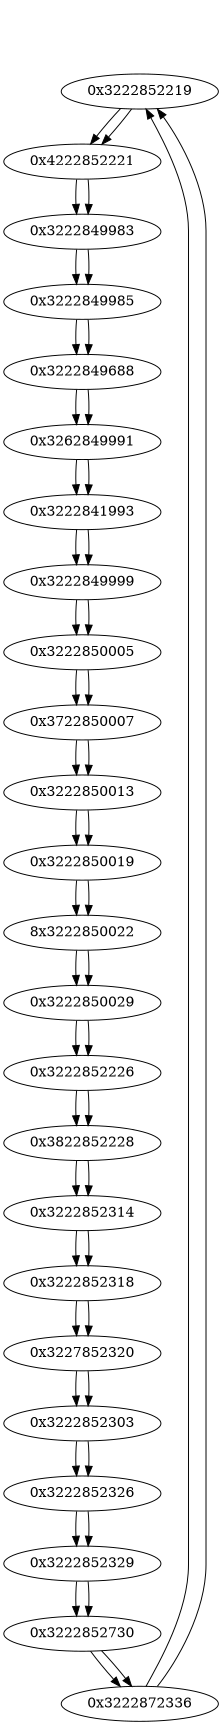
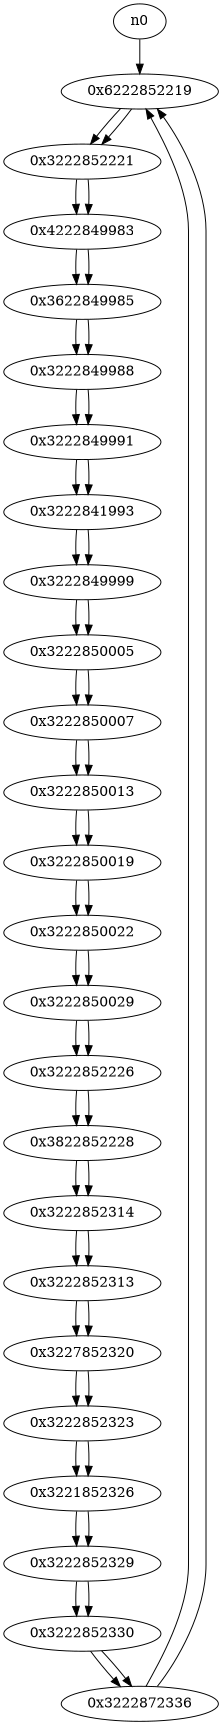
none -> (140, 21)
(140, 92) -> (140, 92)
(82, 162) -> (82, 162)
(82, 232) -> (82, 232)
(82, 302) -> (82, 302)
(82, 372) -> (82, 372)
(82, 442) -> (82, 442)
(82, 722) -> (82, 722)
(82, 933) -> (82, 933)
(82, 1283) -> (82, 1283)
(82, 1423) -> (82, 1423)
(82, 1494) -> (82, 1494)
(82, 1634) -> (82, 1634)
